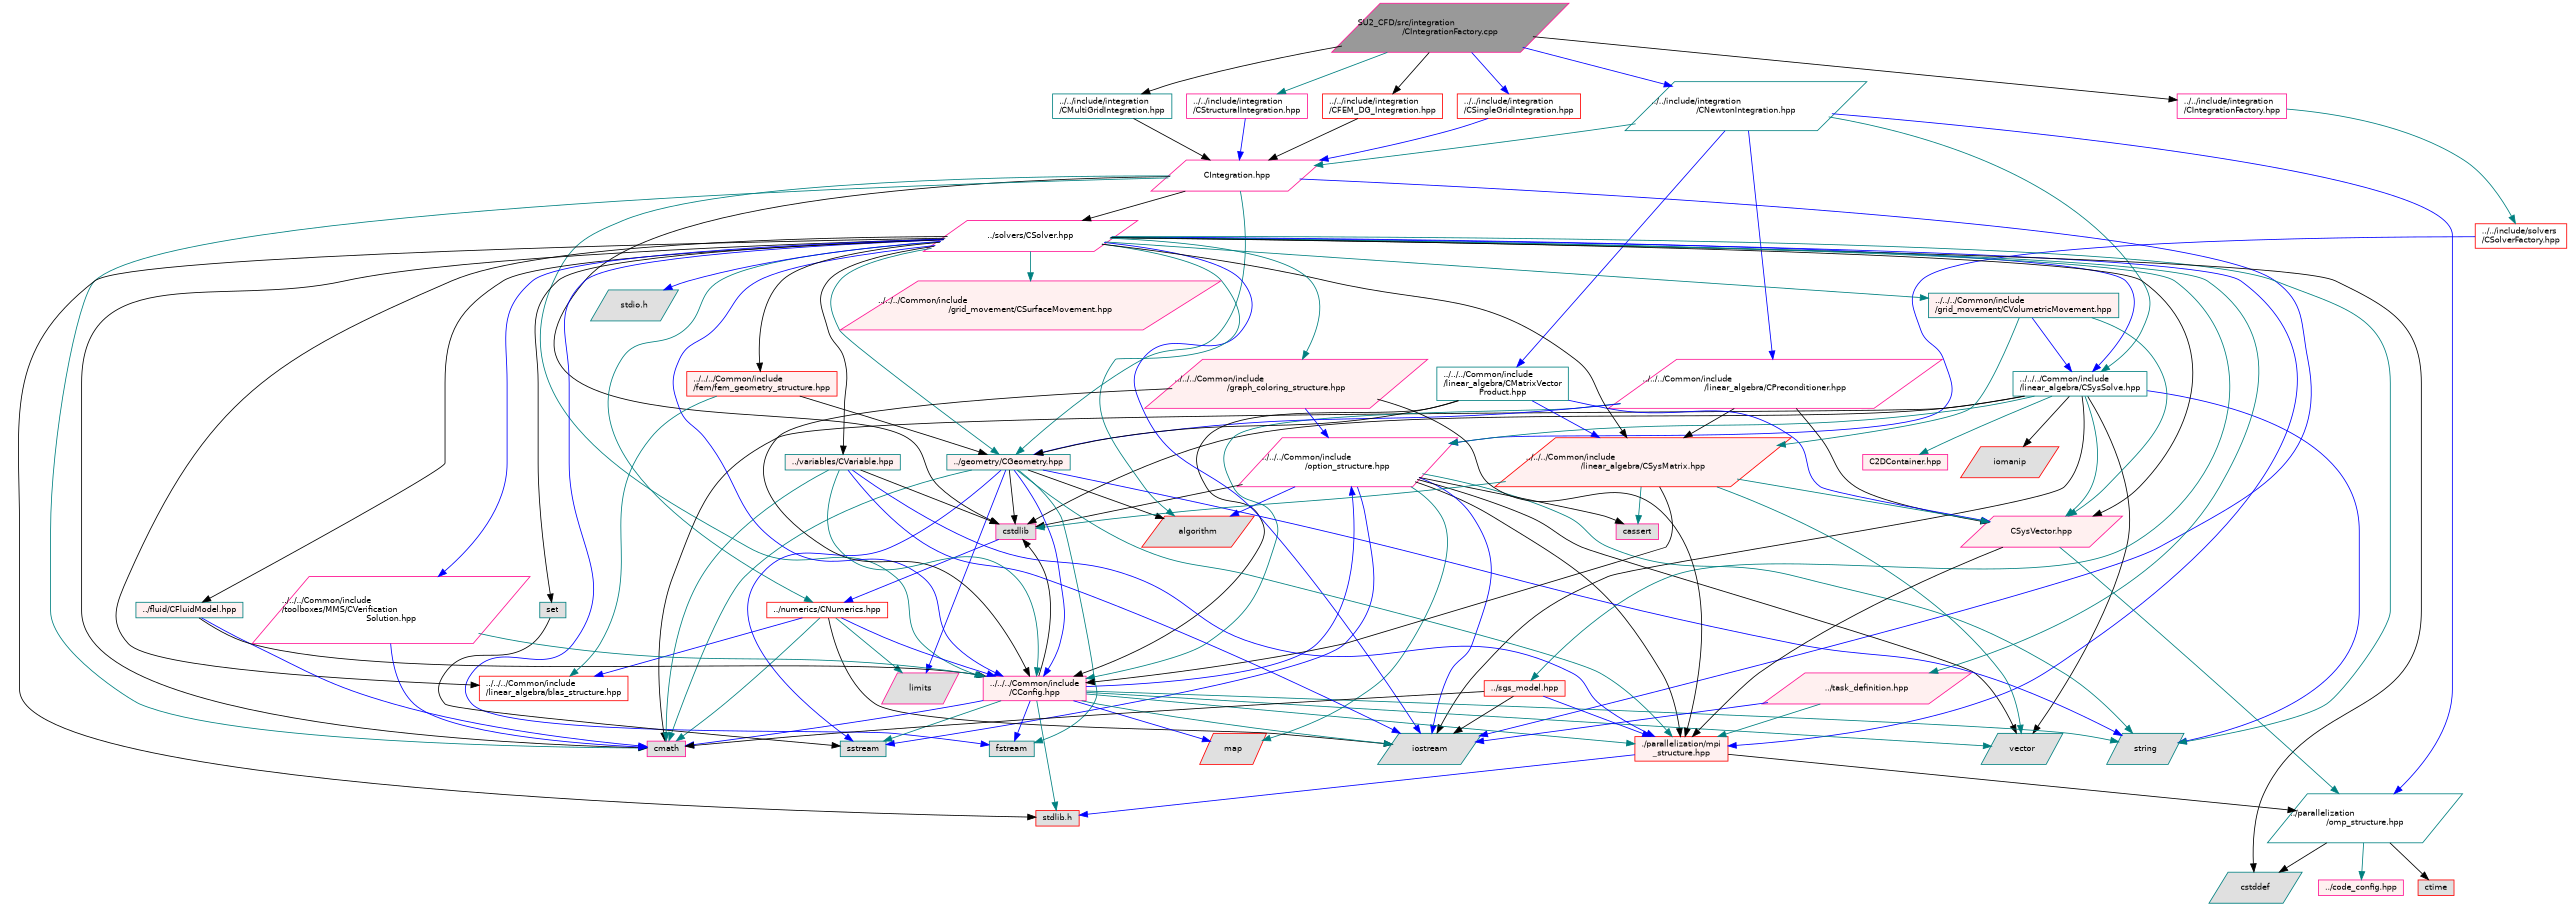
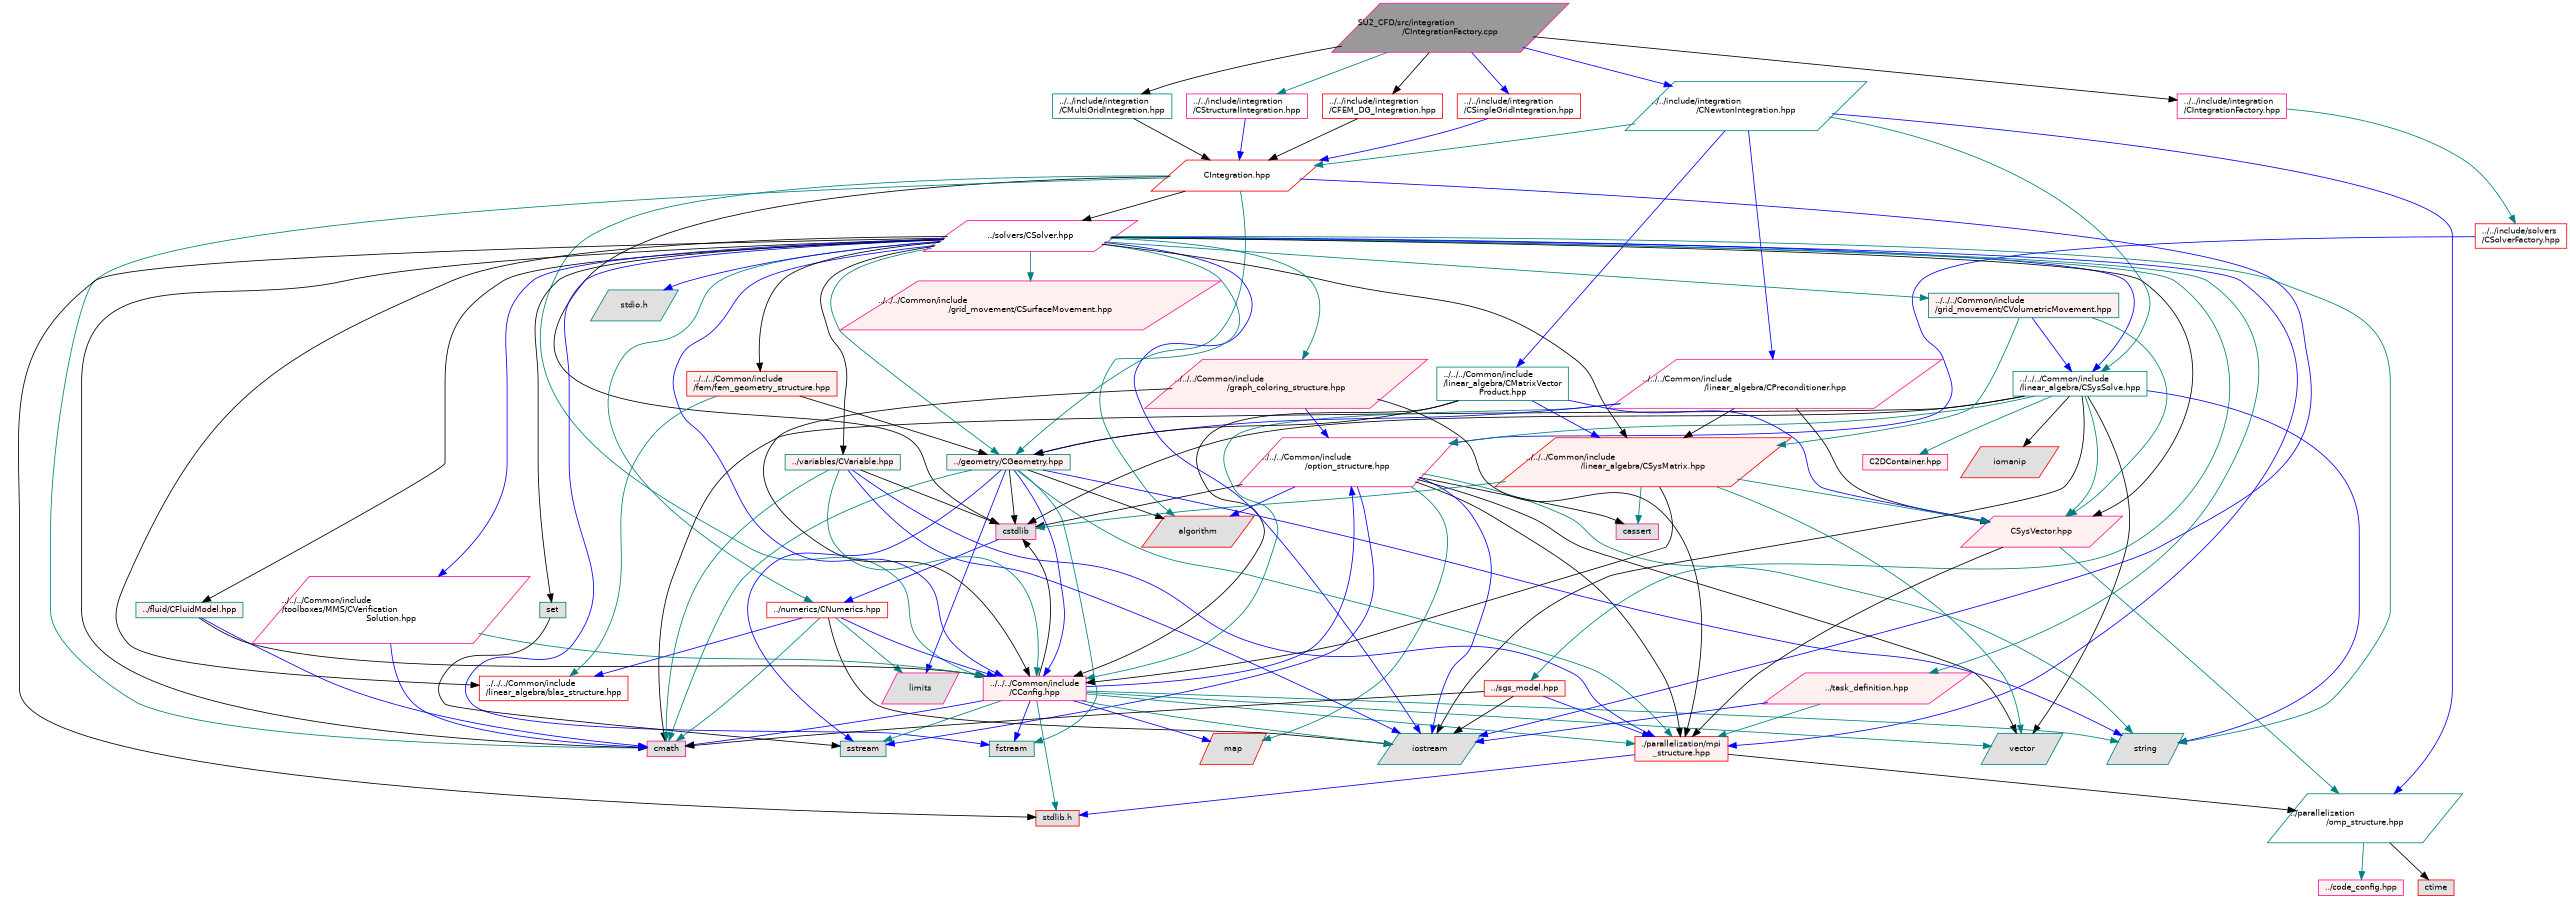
(1237, 176) -> (1237, 176)
(2256, 888) -> none
